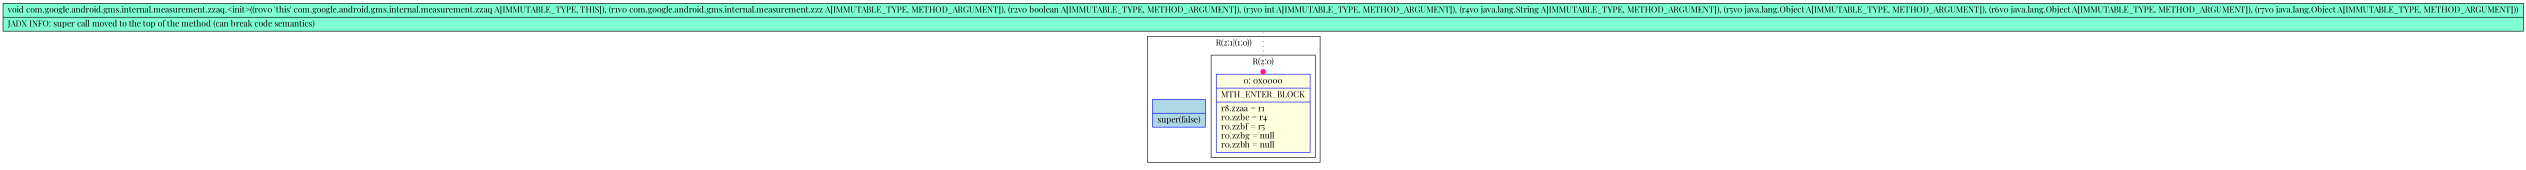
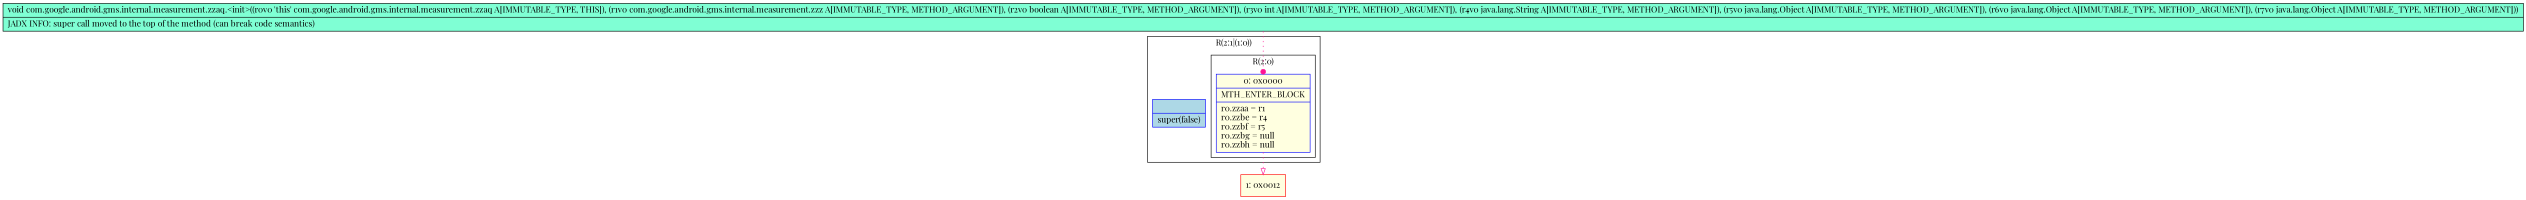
(1243, 109) -> (1243, 109)
none -> (1263, 186)
